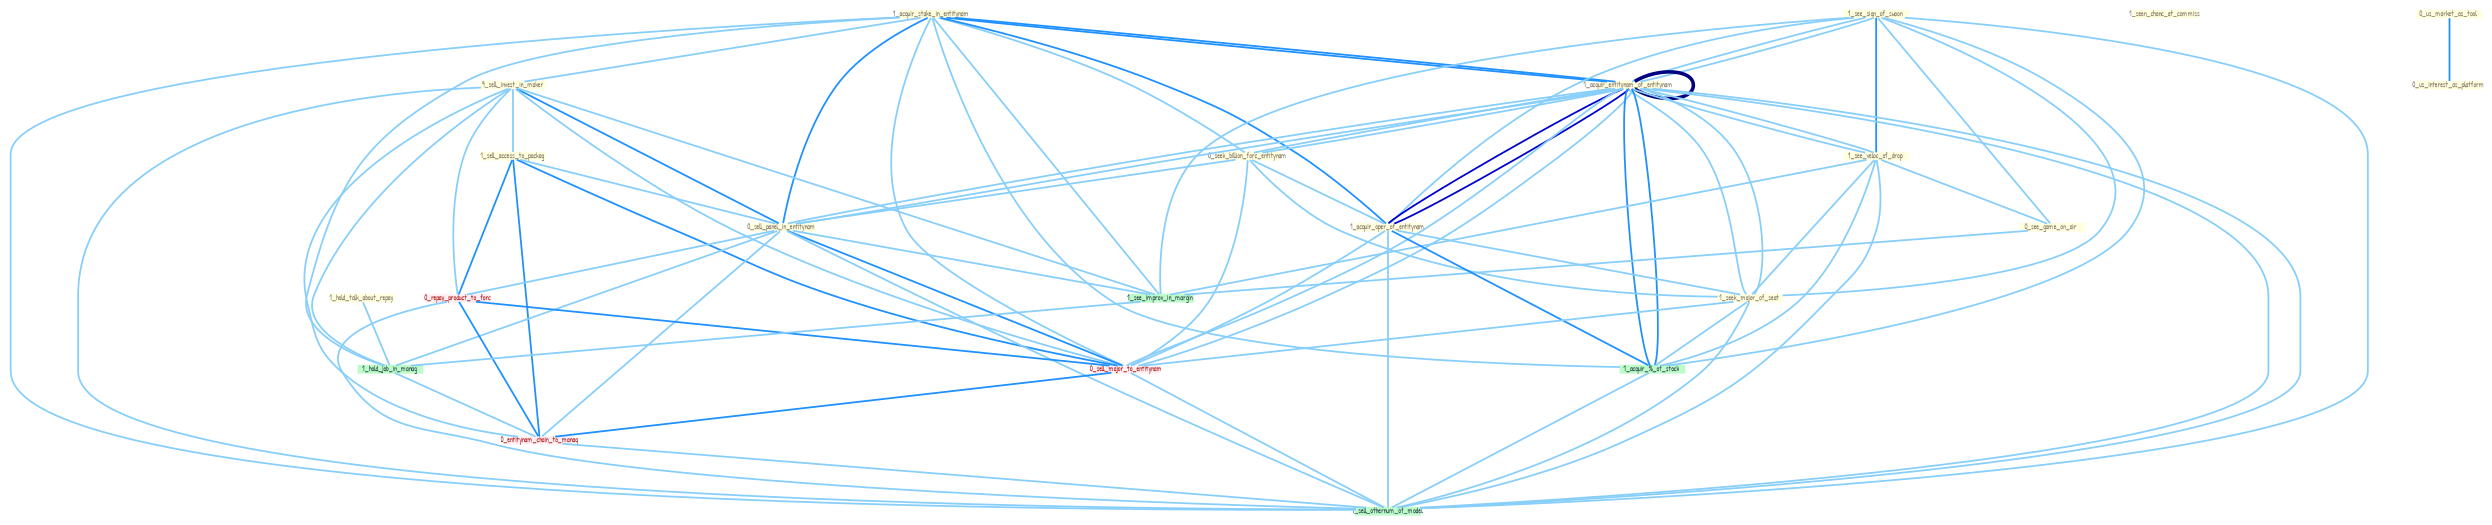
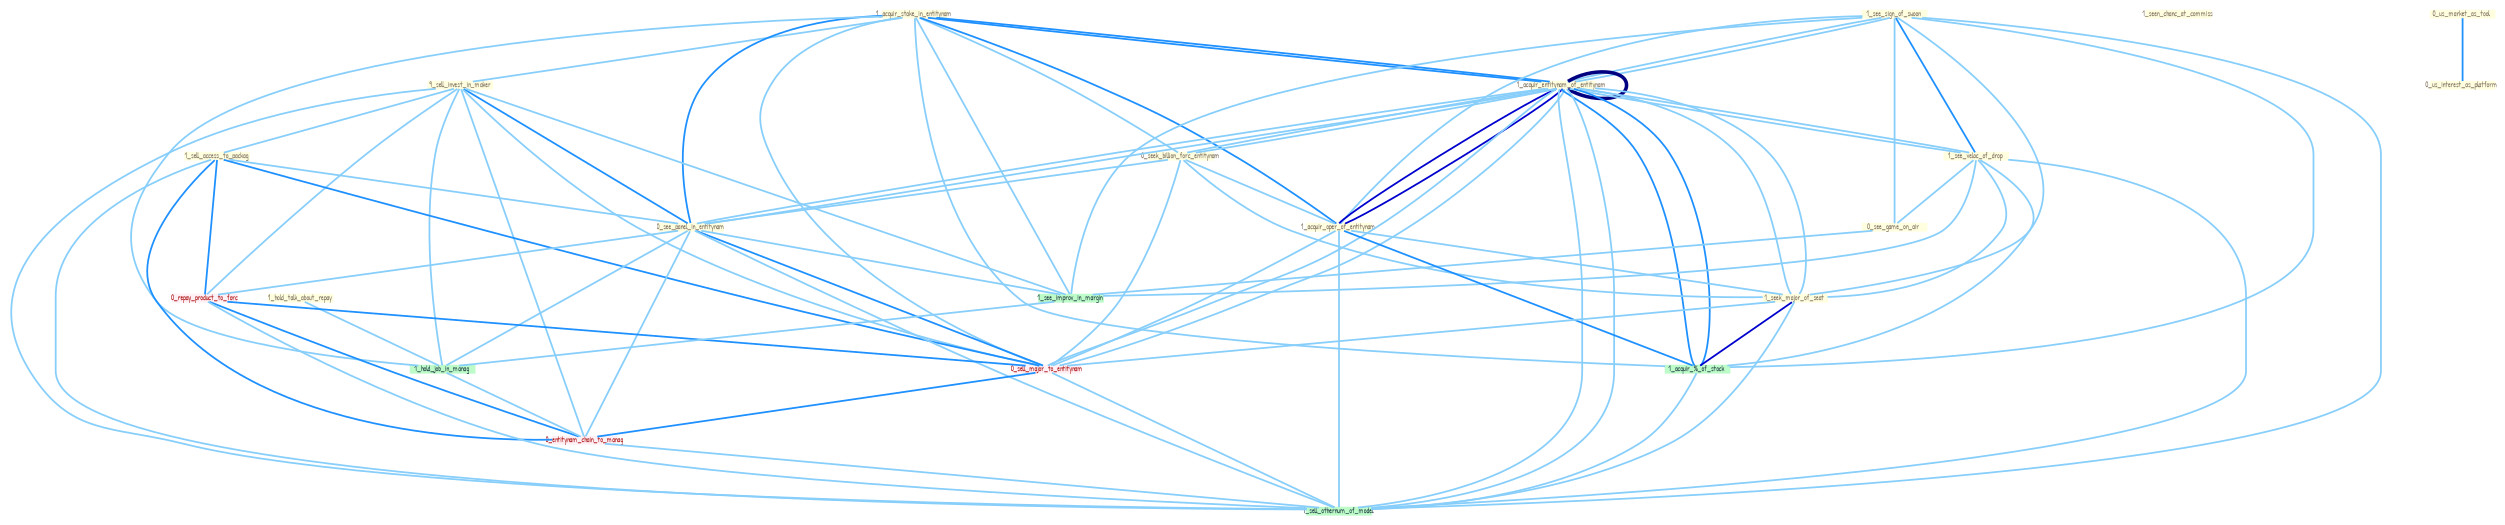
(783, 227) -> (691, 227)
(1701, 334) -> (1746, 334)
(112, 431) -> (523, 482)
